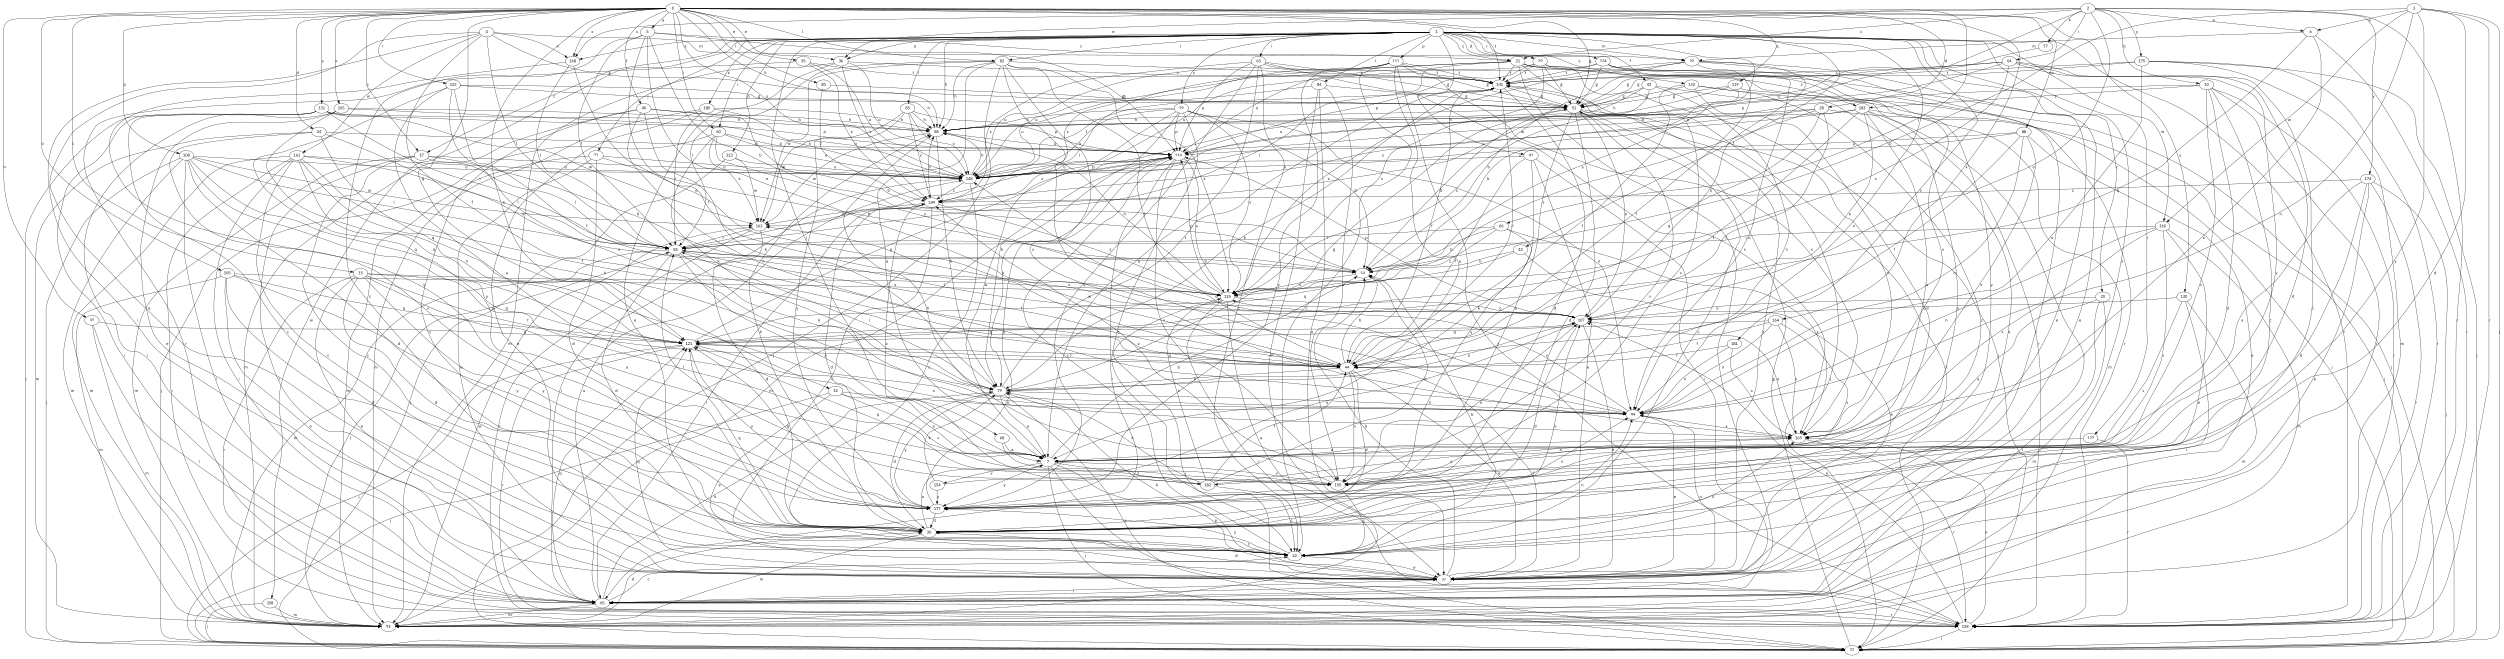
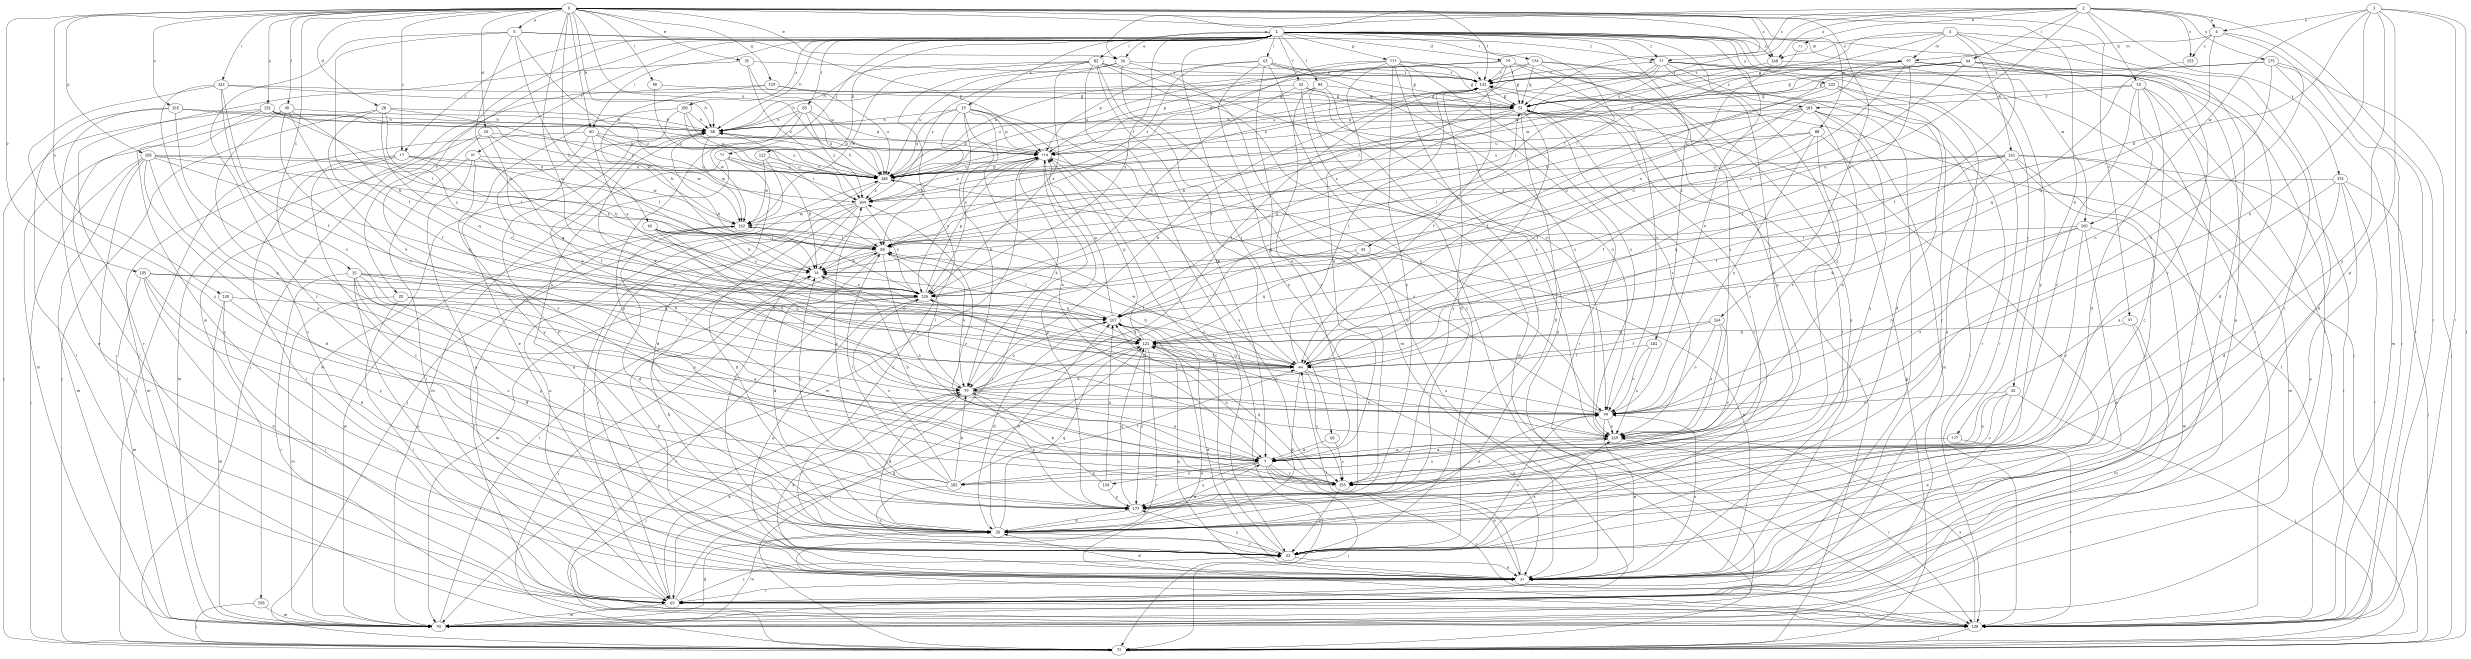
(835, 45) -> none
none -> (2190, 61)
(740, 179) -> (699, 179)
